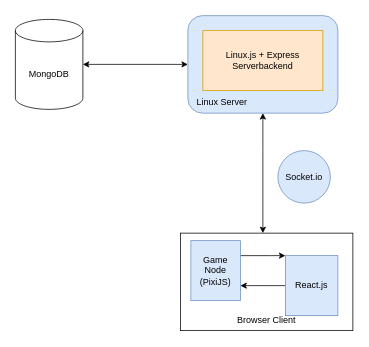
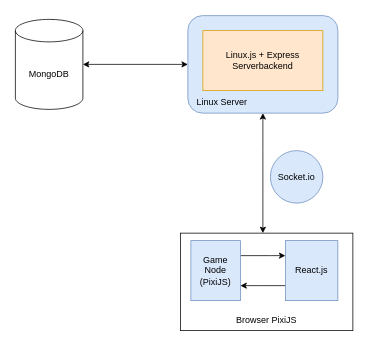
(304, 177) -> (297, 177)
(267, 282) -> (267, 282)
(312, 285) -> (312, 270)
